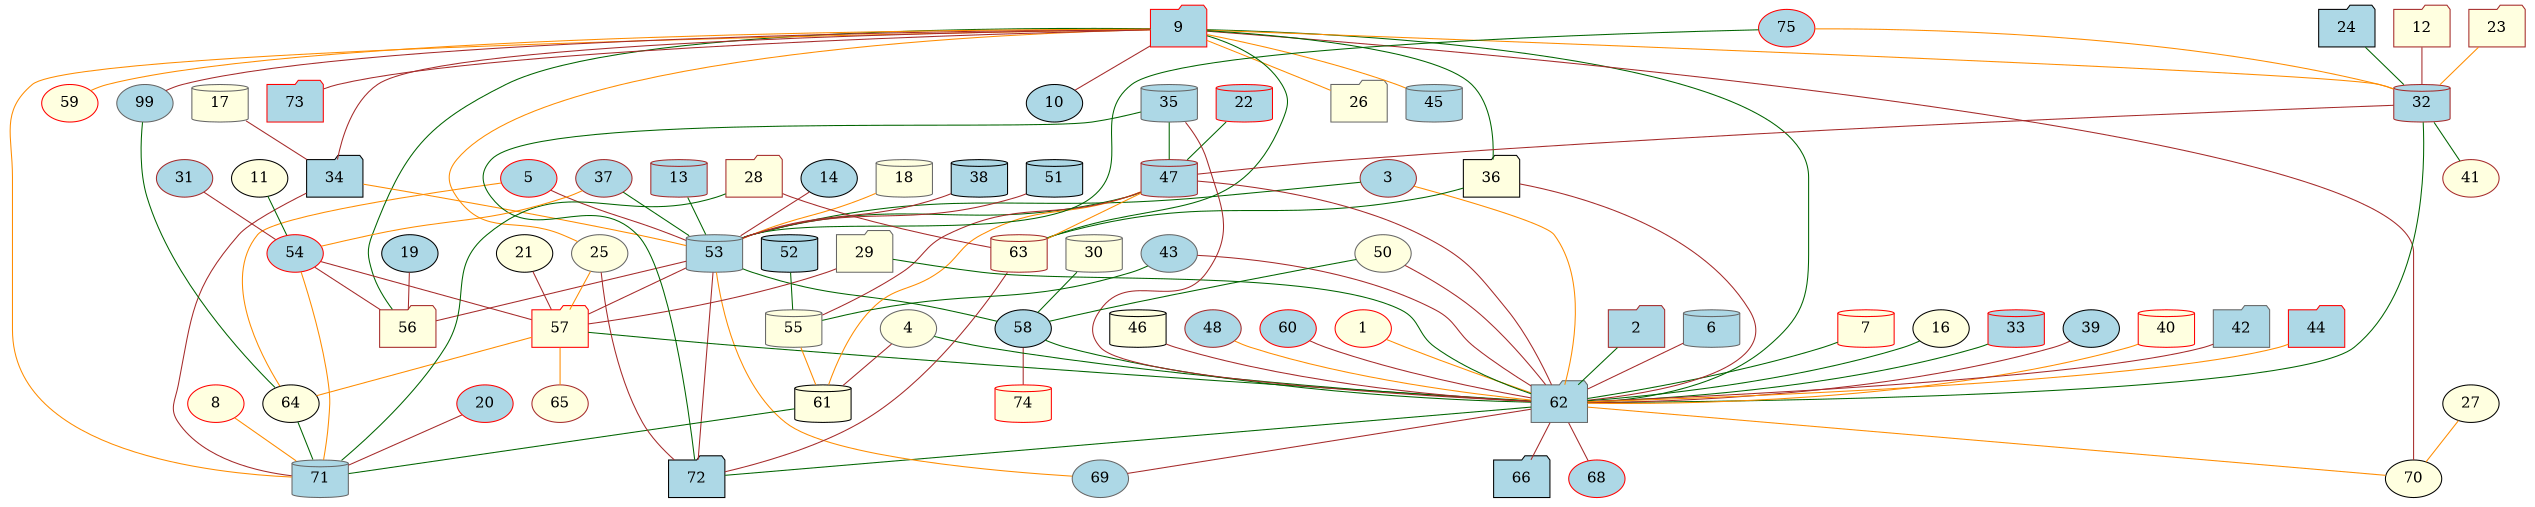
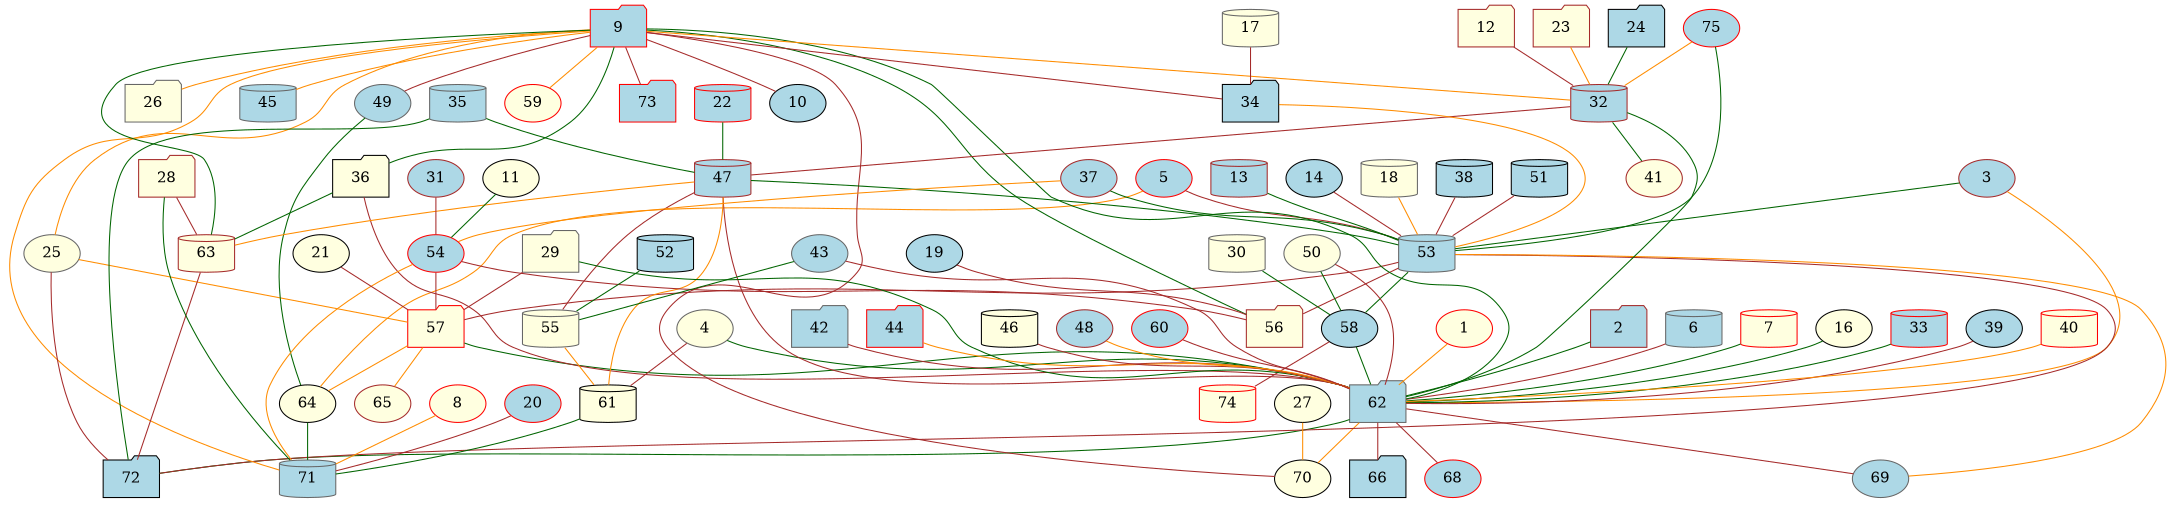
(145, 103) -> (383, 103)
(185, 347) -> none
(1101, 347) -> none
